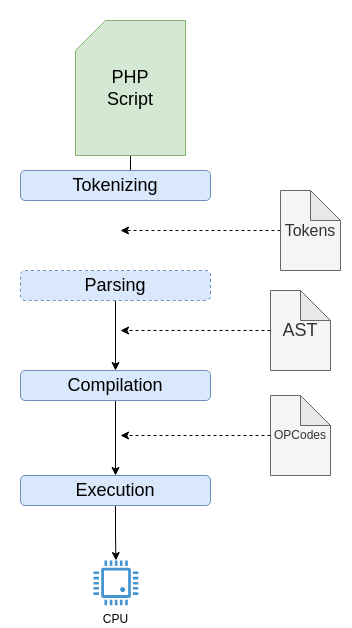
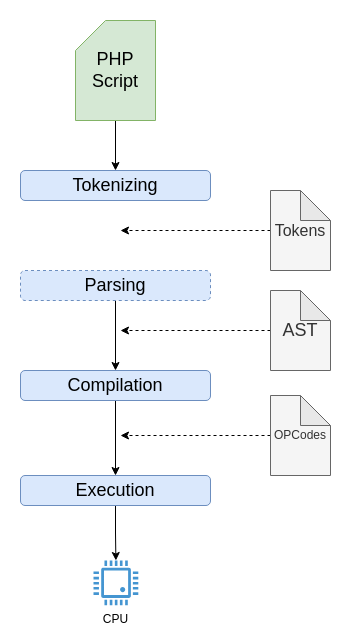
(131, 88) -> (116, 71)
(311, 231) -> (301, 231)
